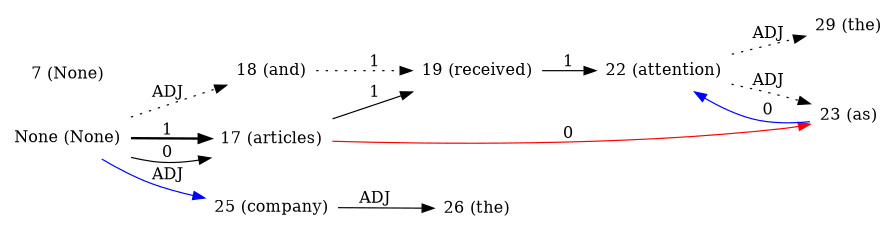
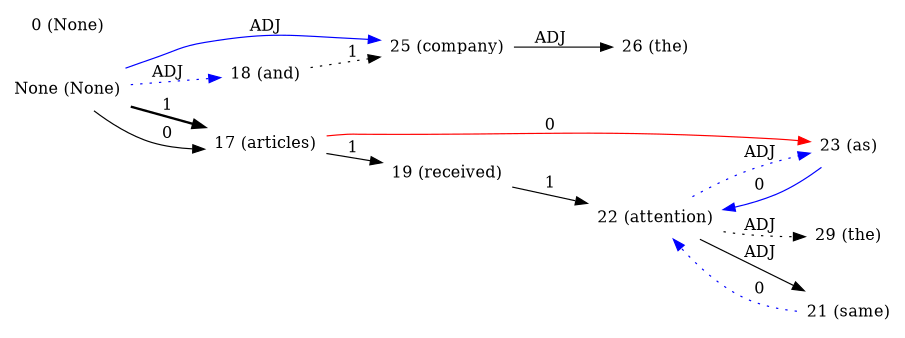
(358, 71) -> (339, 63)
(68, 74) -> (68, 26)
(765, 92) -> (744, 172)
(173, 103) -> (170, 82)
none -> (849, 312)
